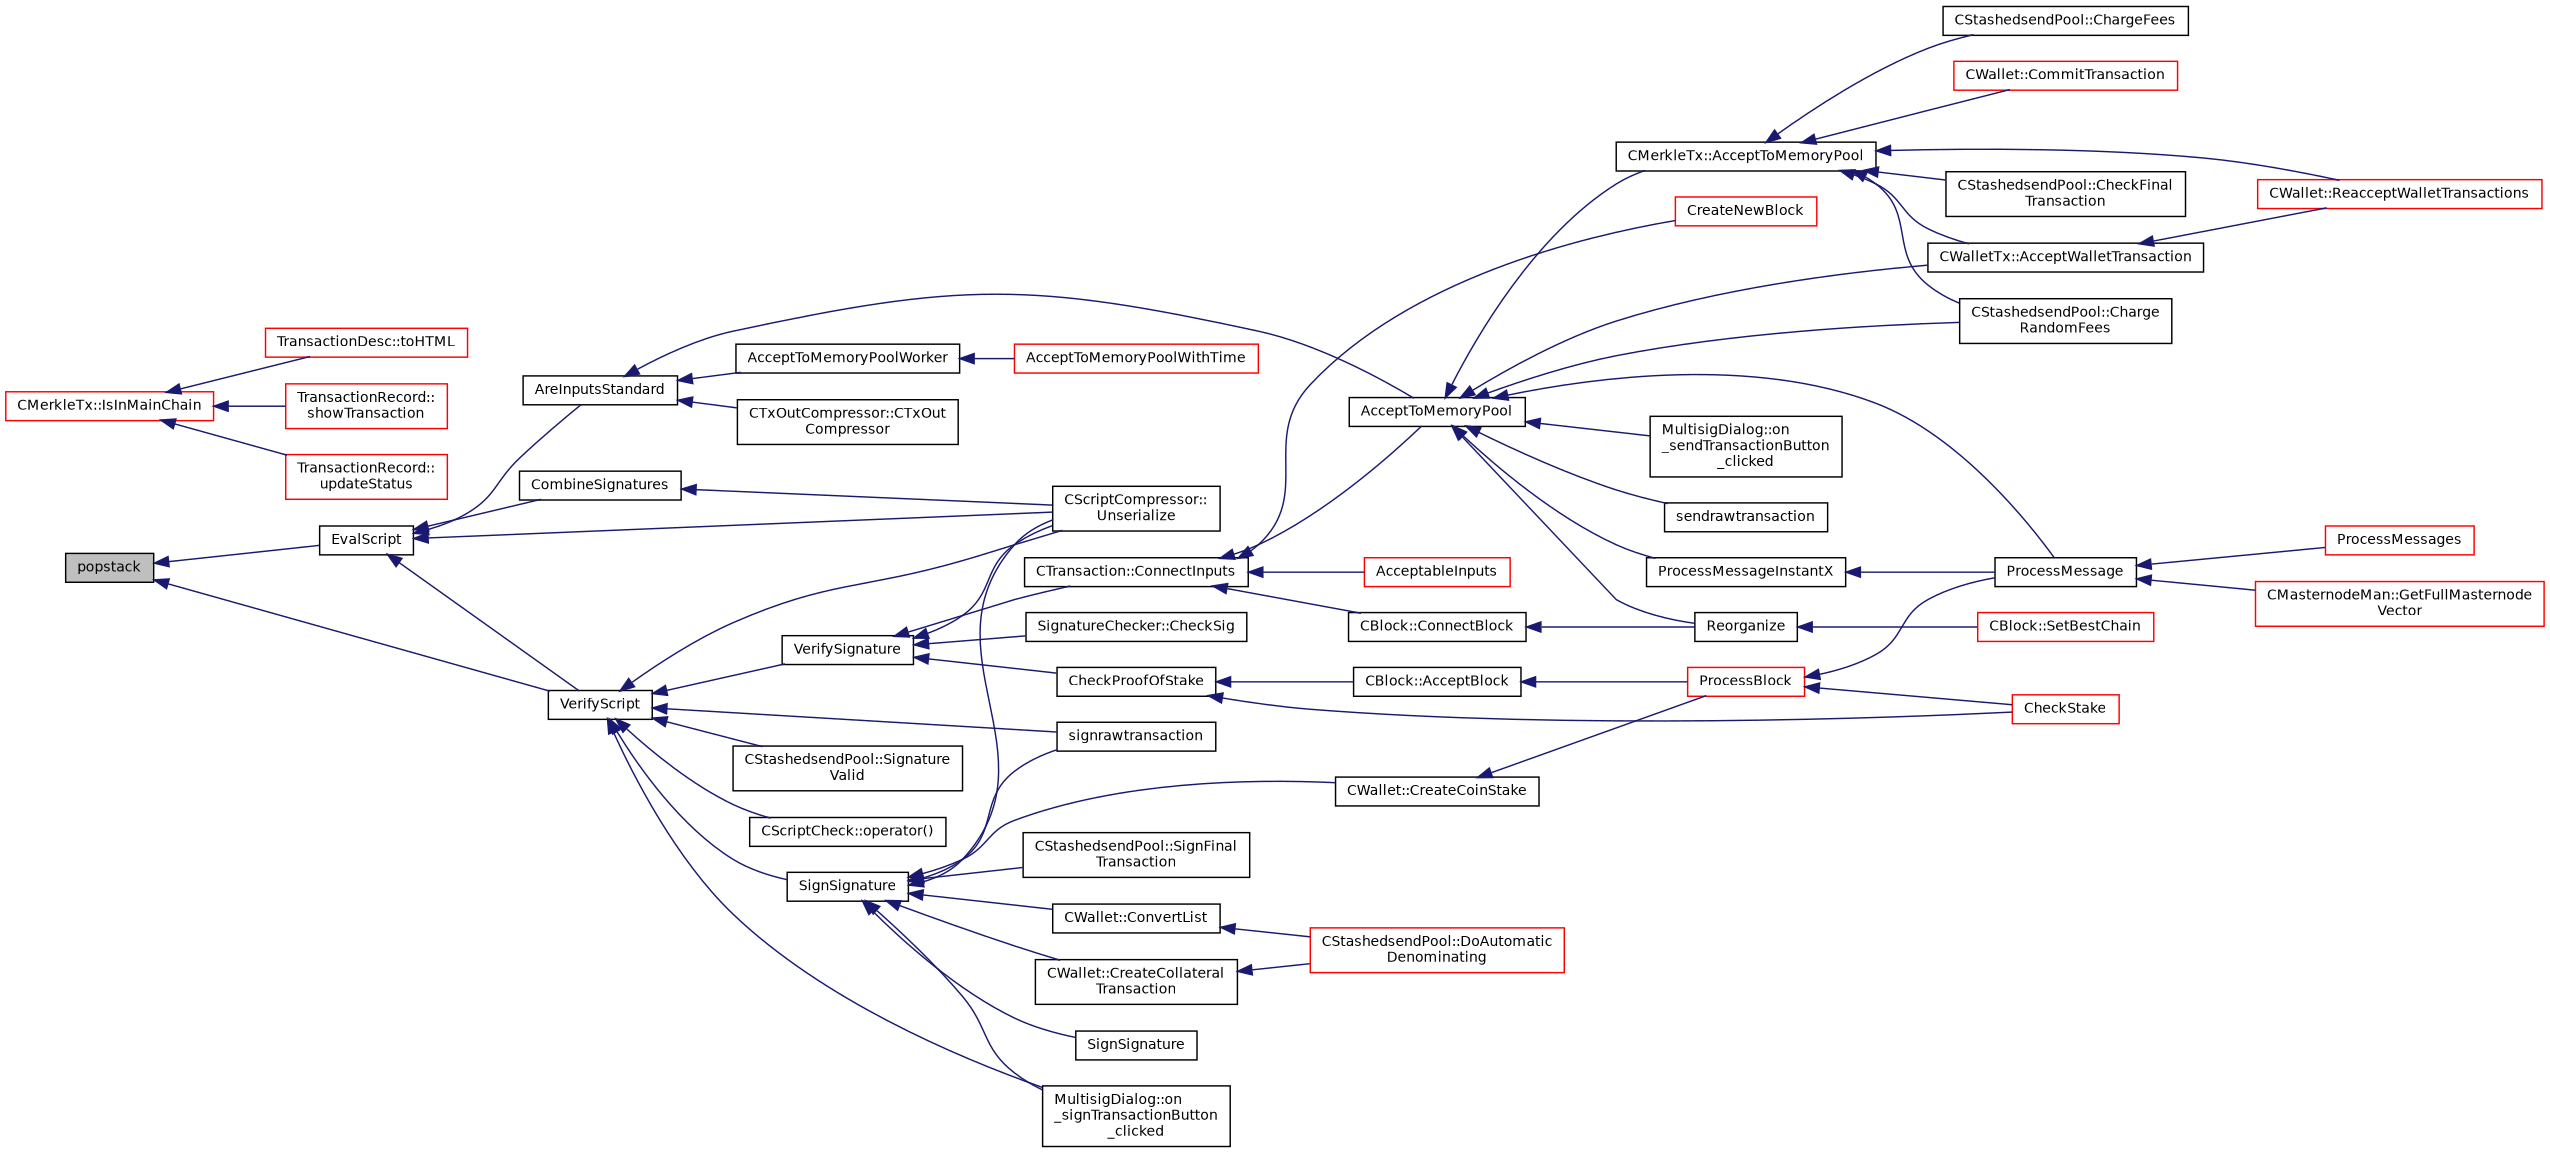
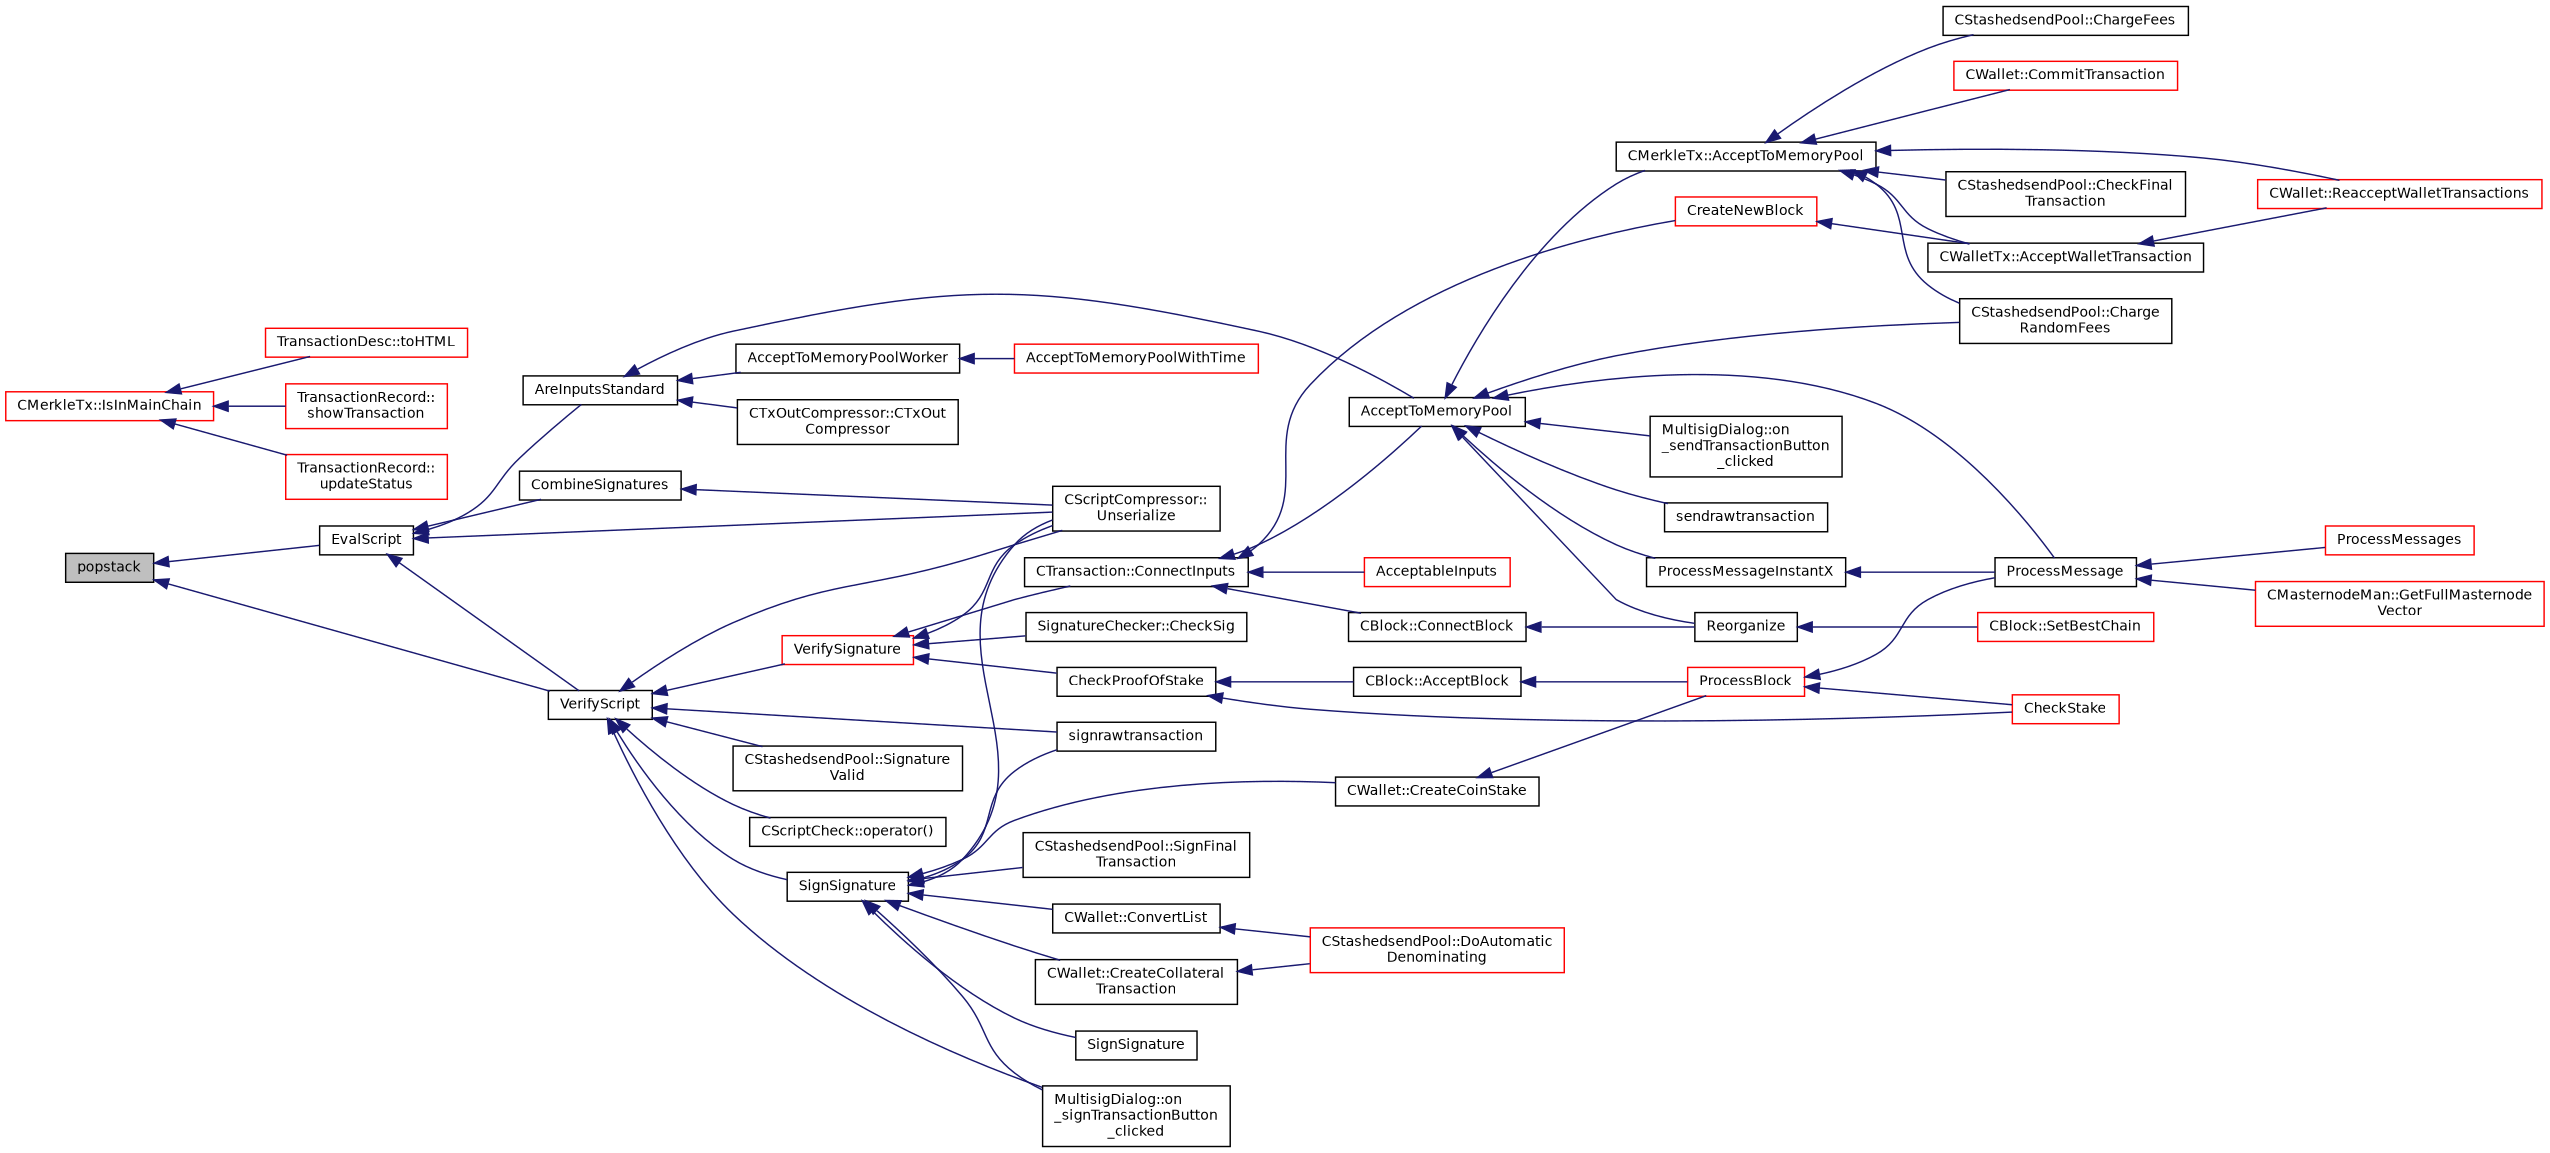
(1692, 301) -> (1890, 232)
(848, 650) -> (848, 650)
